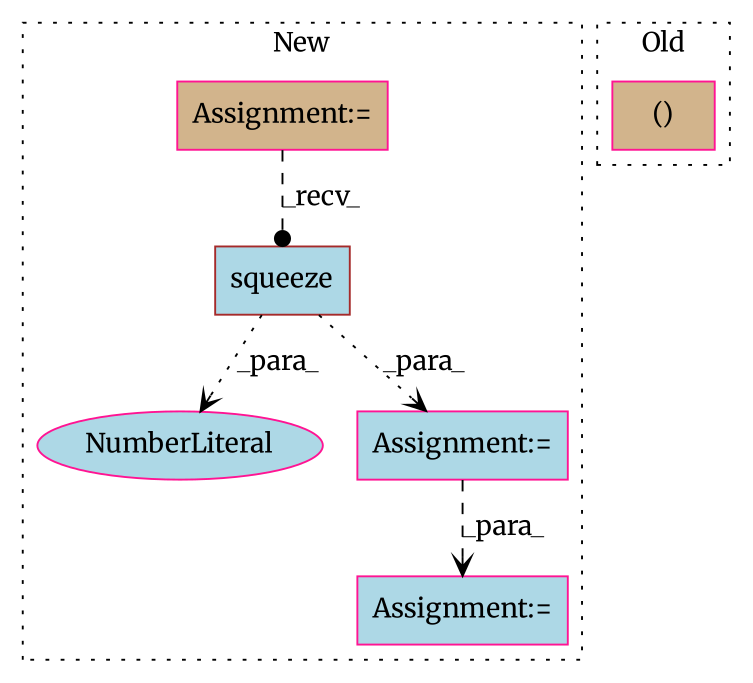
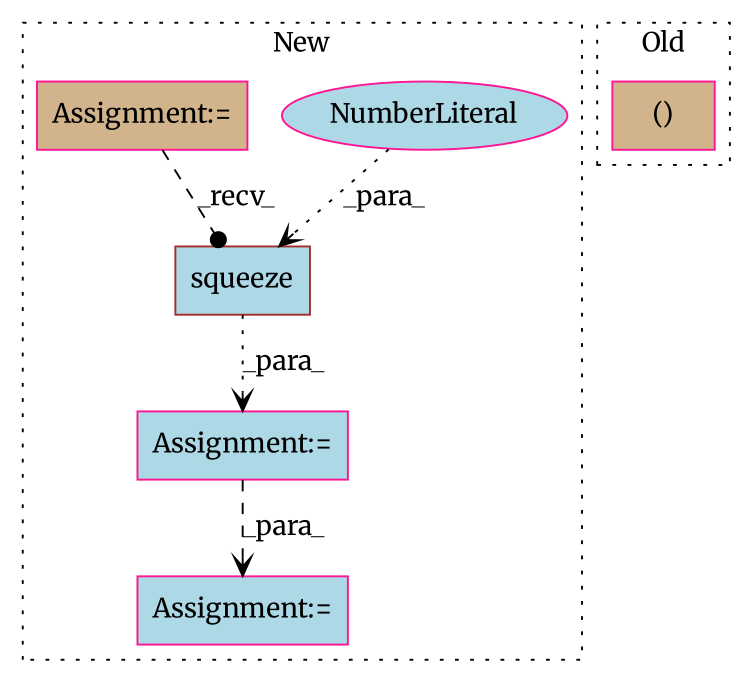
(236, 355) -> (341, 192)
